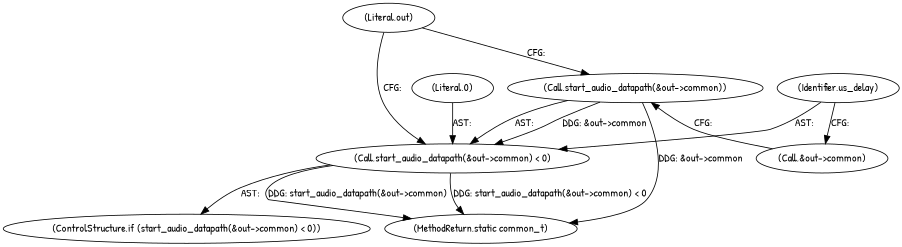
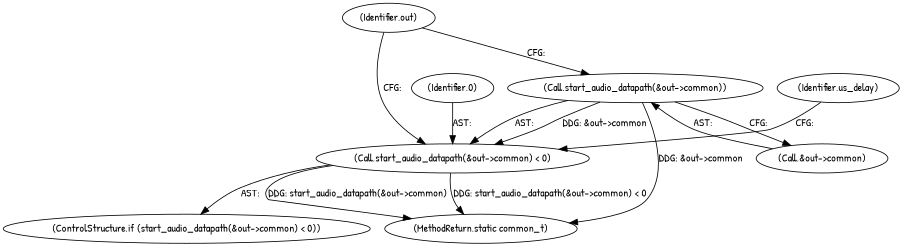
(389, 18) -> (389, 18)
(453, 88) -> (453, 88)
(831, 119) -> (729, 121)
(704, 123) -> (704, 123)
(806, 123) -> (806, 123)
